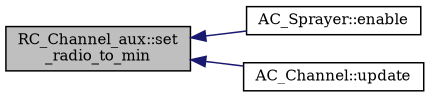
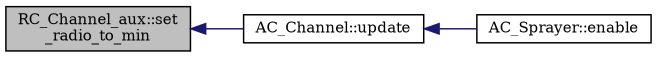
(226, 33) -> (458, 29)
